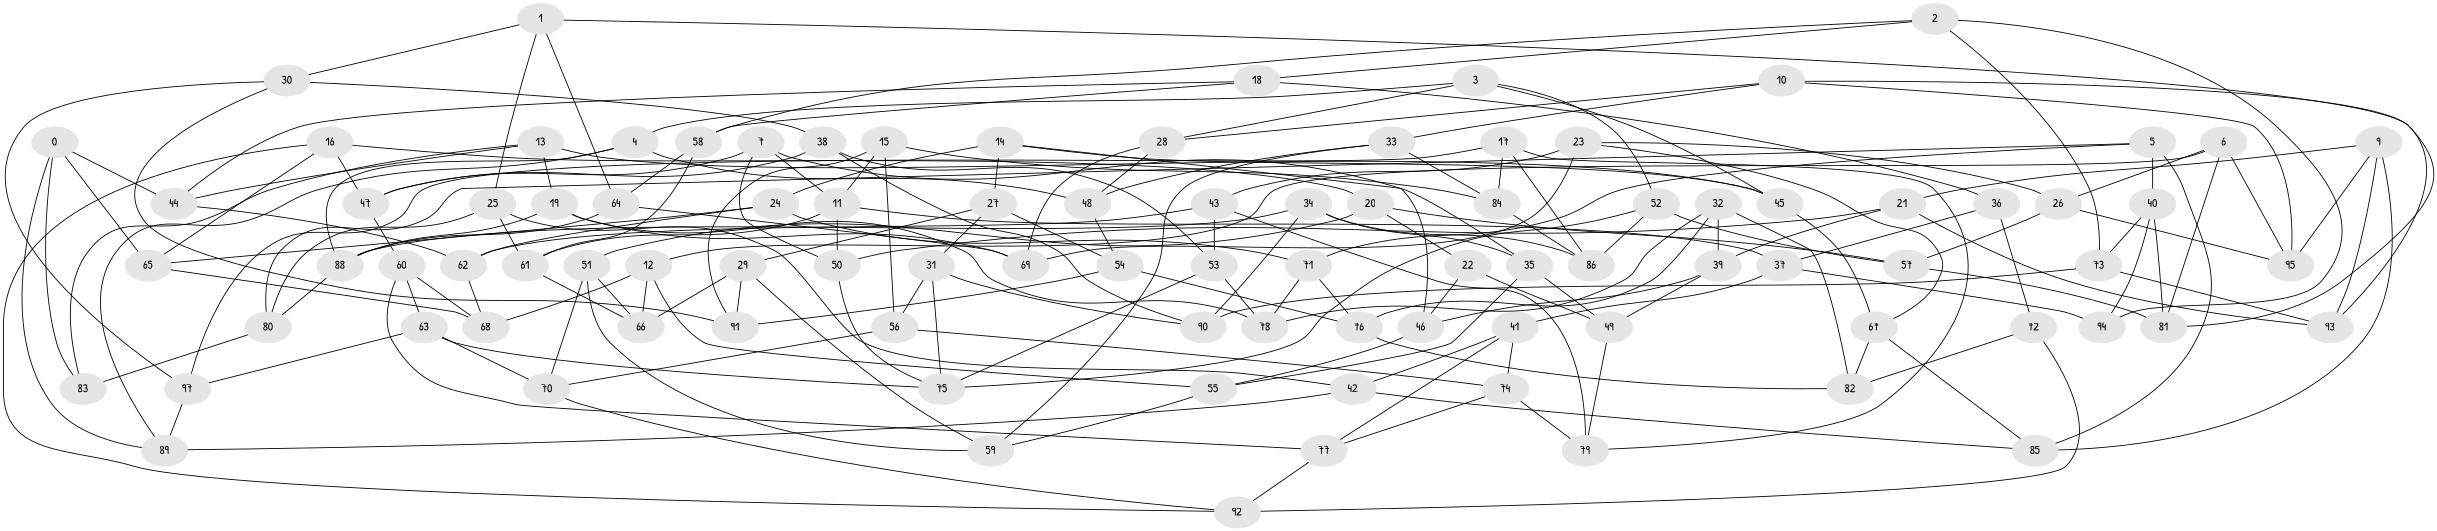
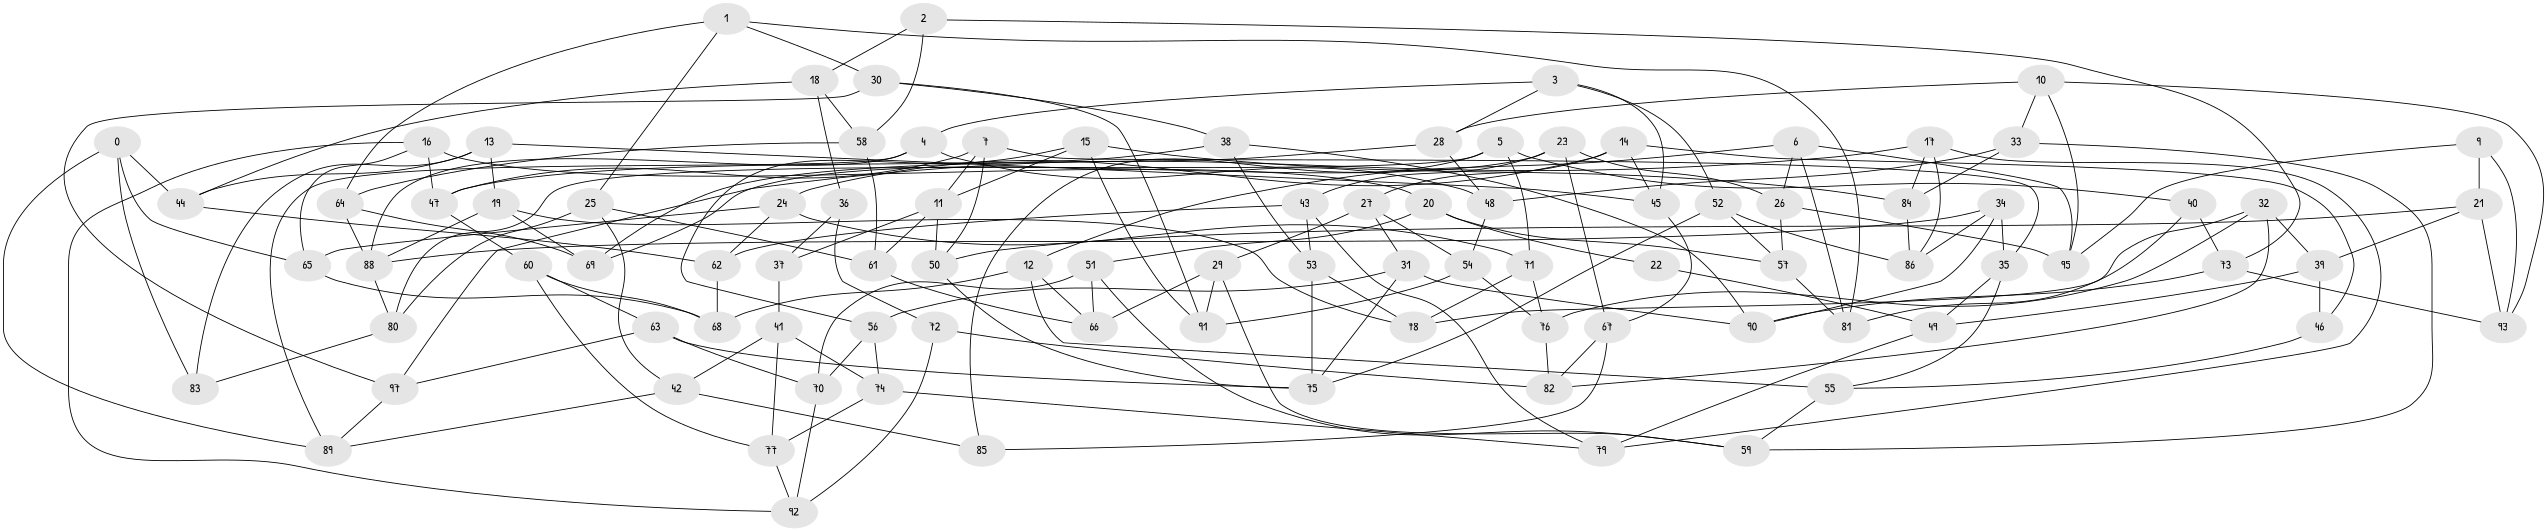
(1444, 297) -> none
(2102, 327) -> none
(2308, 386) -> none
